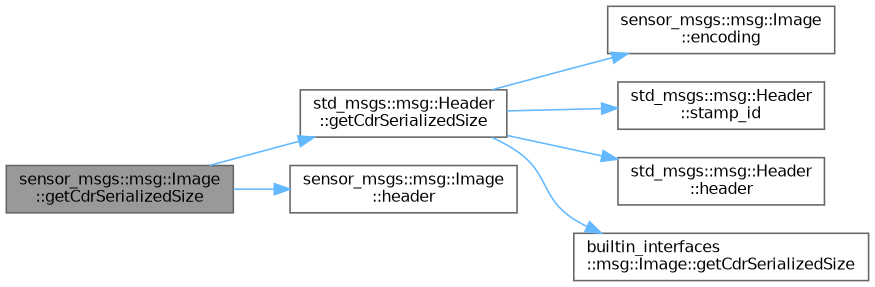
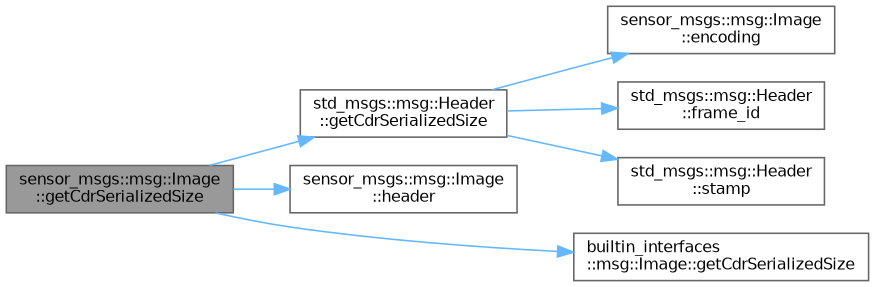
(721, 106) -> (721, 106)
(542, 179) -> (386, 239)
(721, 181) -> (721, 181)
